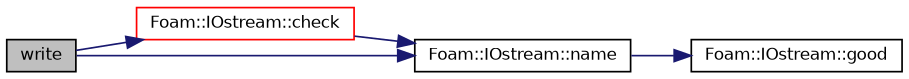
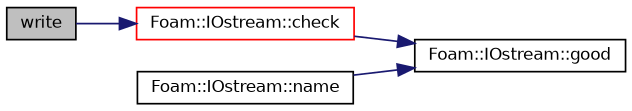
(376, 39) -> (376, 39)
(237, 56) -> none
